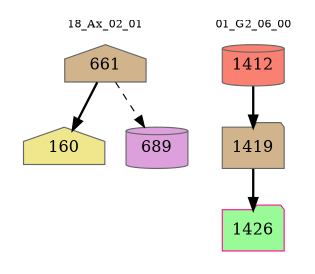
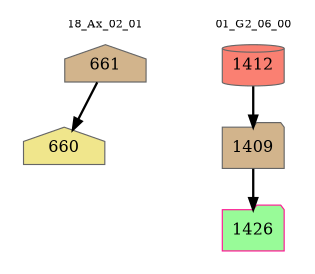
(64, 148) -> (64, 148)
(157, 148) -> none
(253, 148) -> (253, 148)
